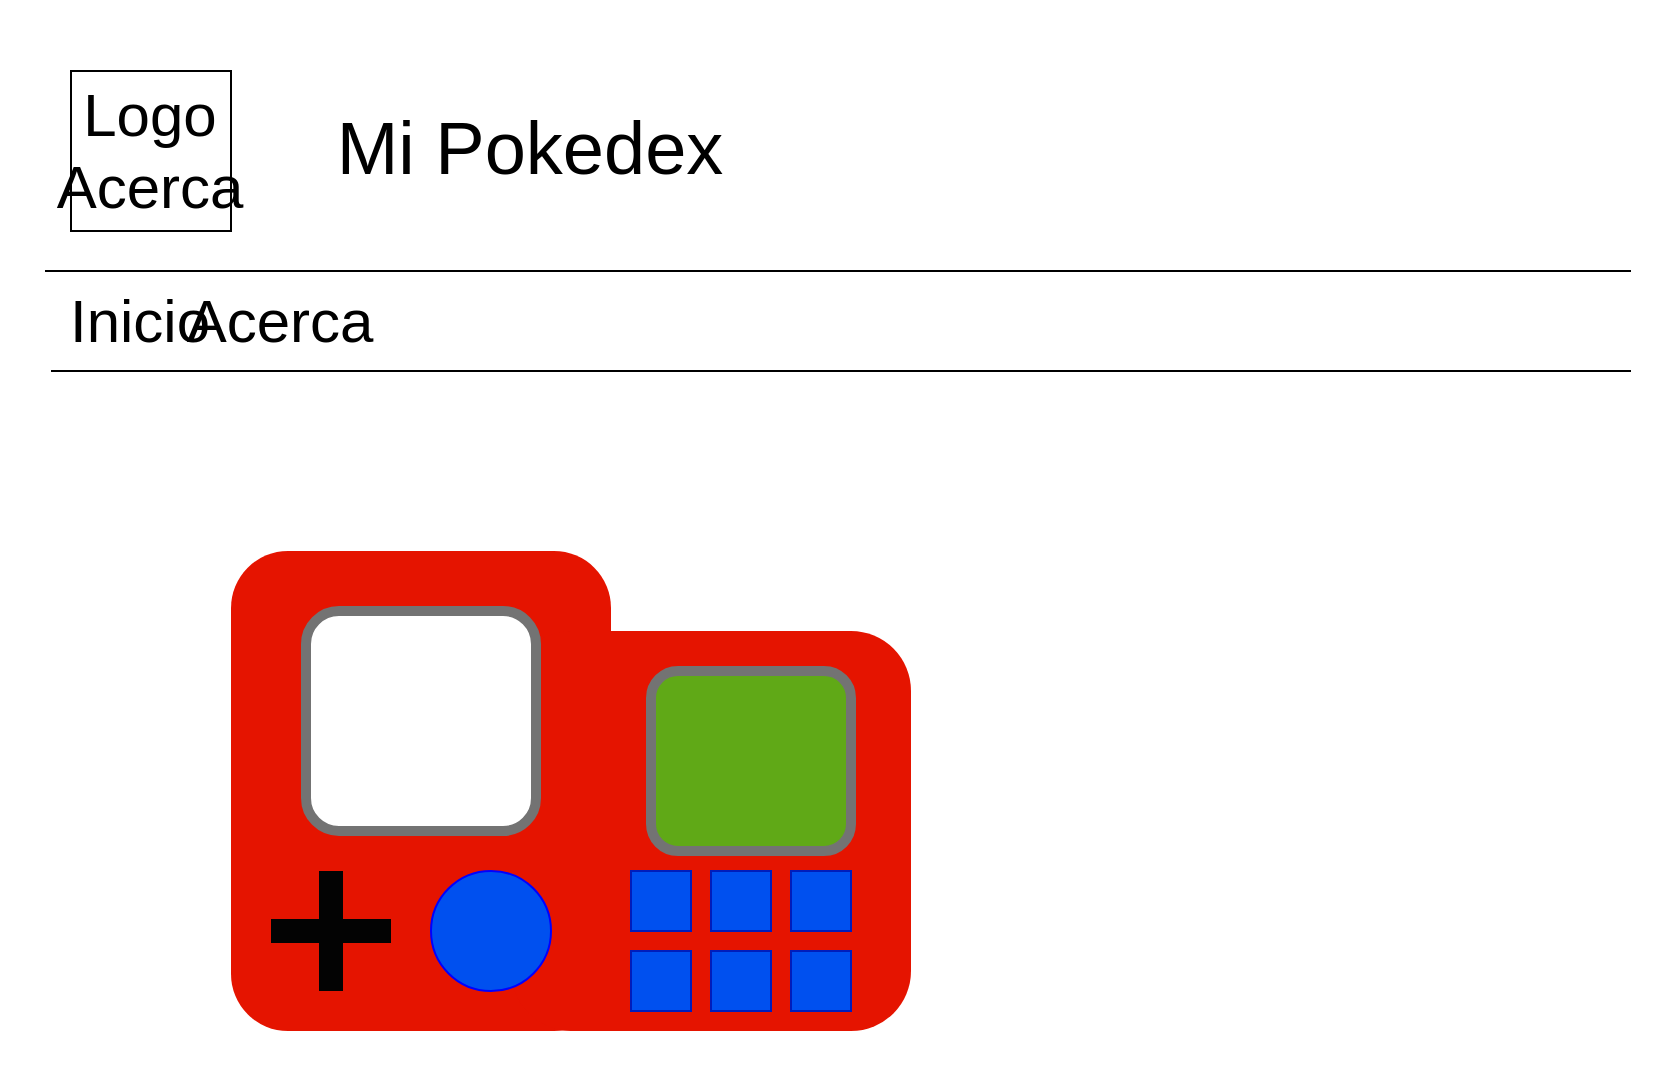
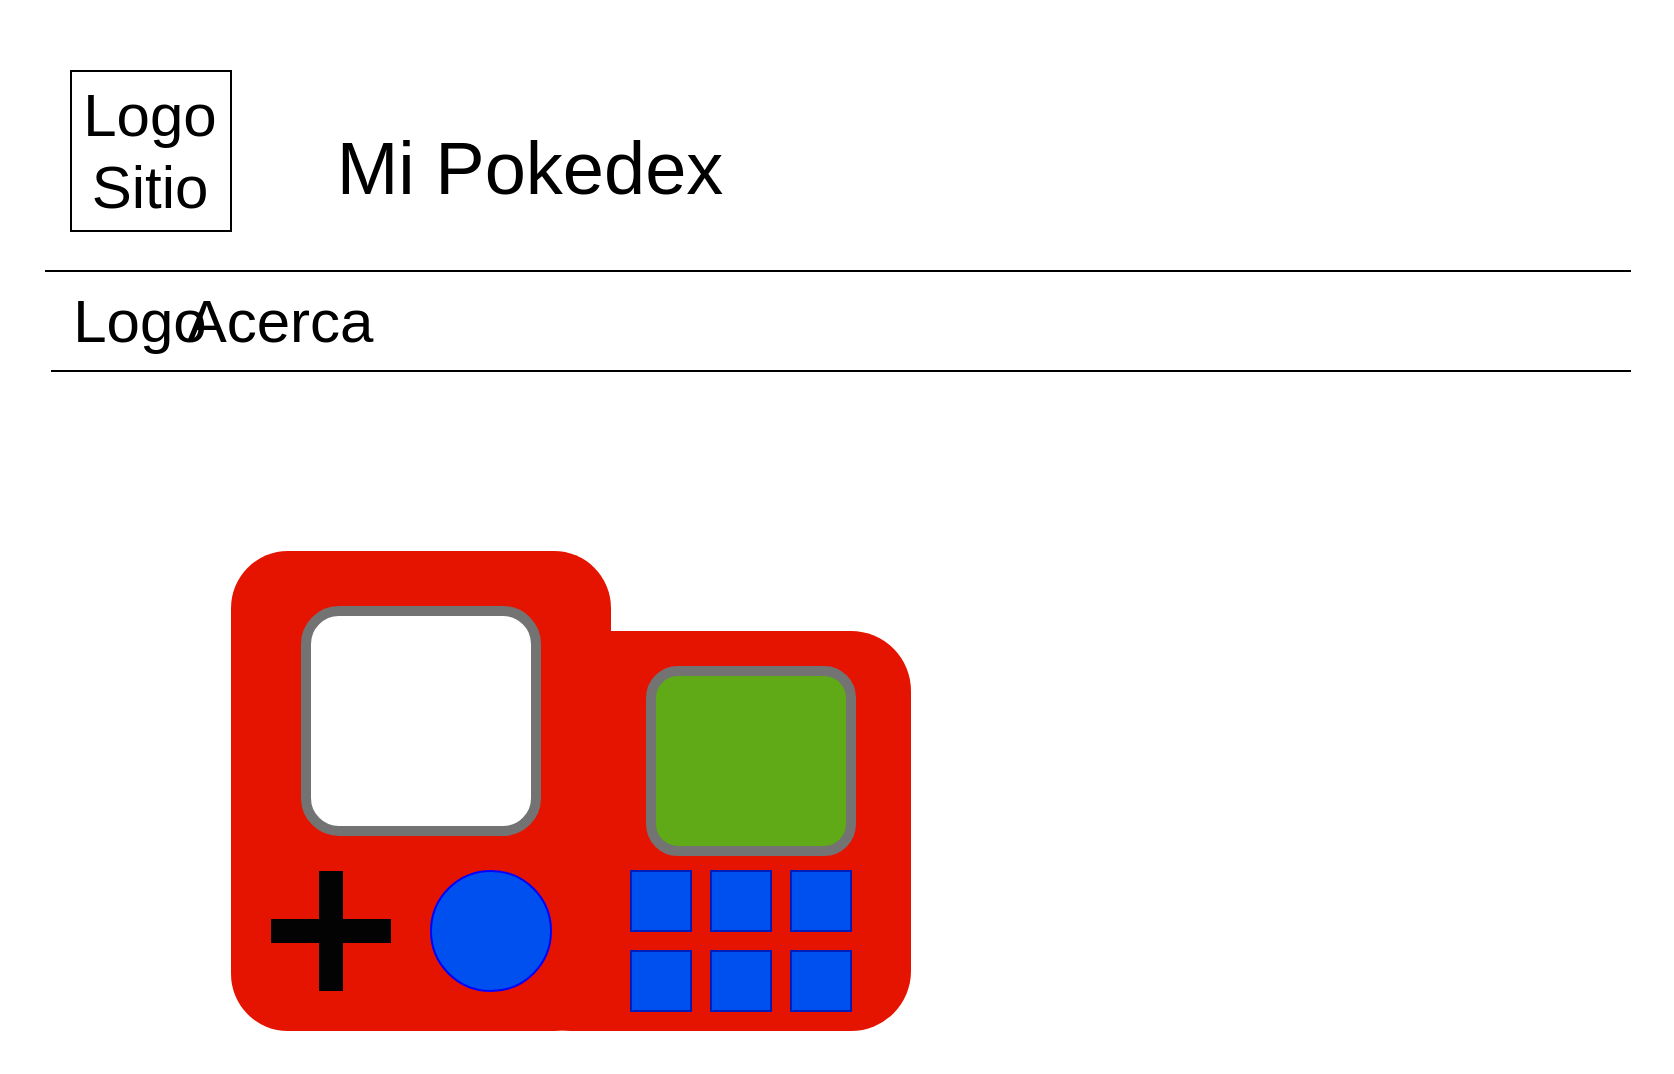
(151, 151) -> (151, 151)
(531, 151) -> (531, 171)
(141, 321) -> (141, 321)
